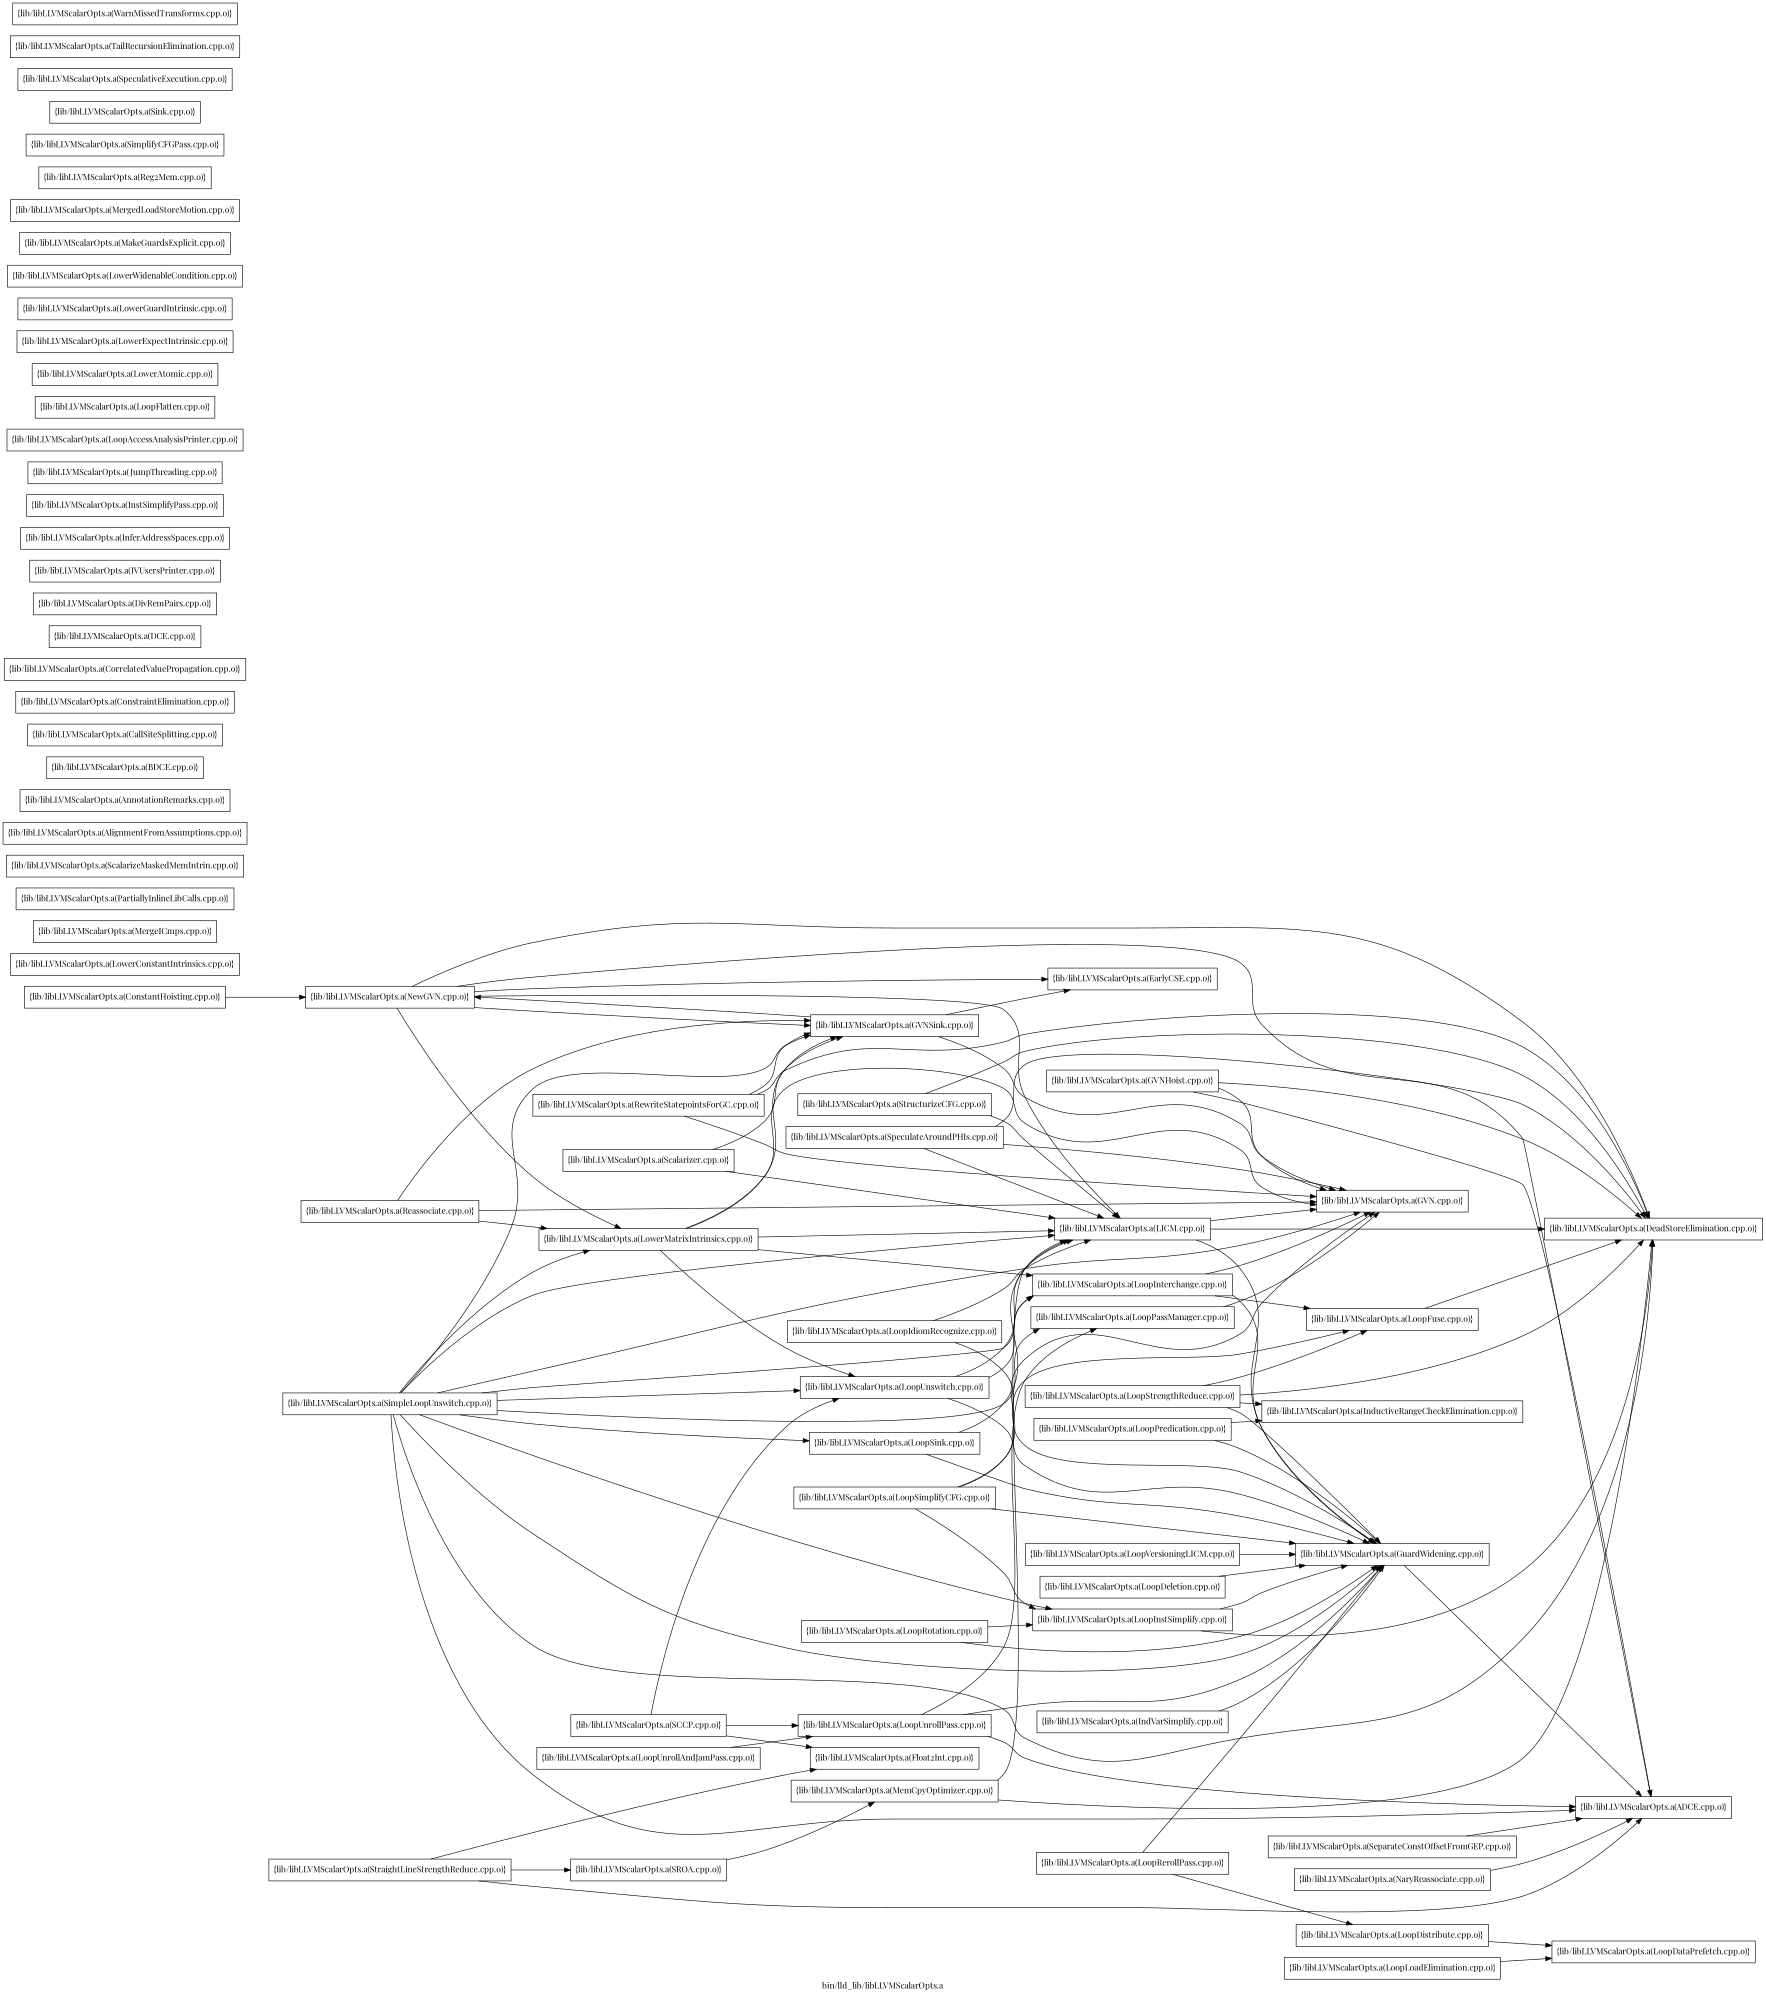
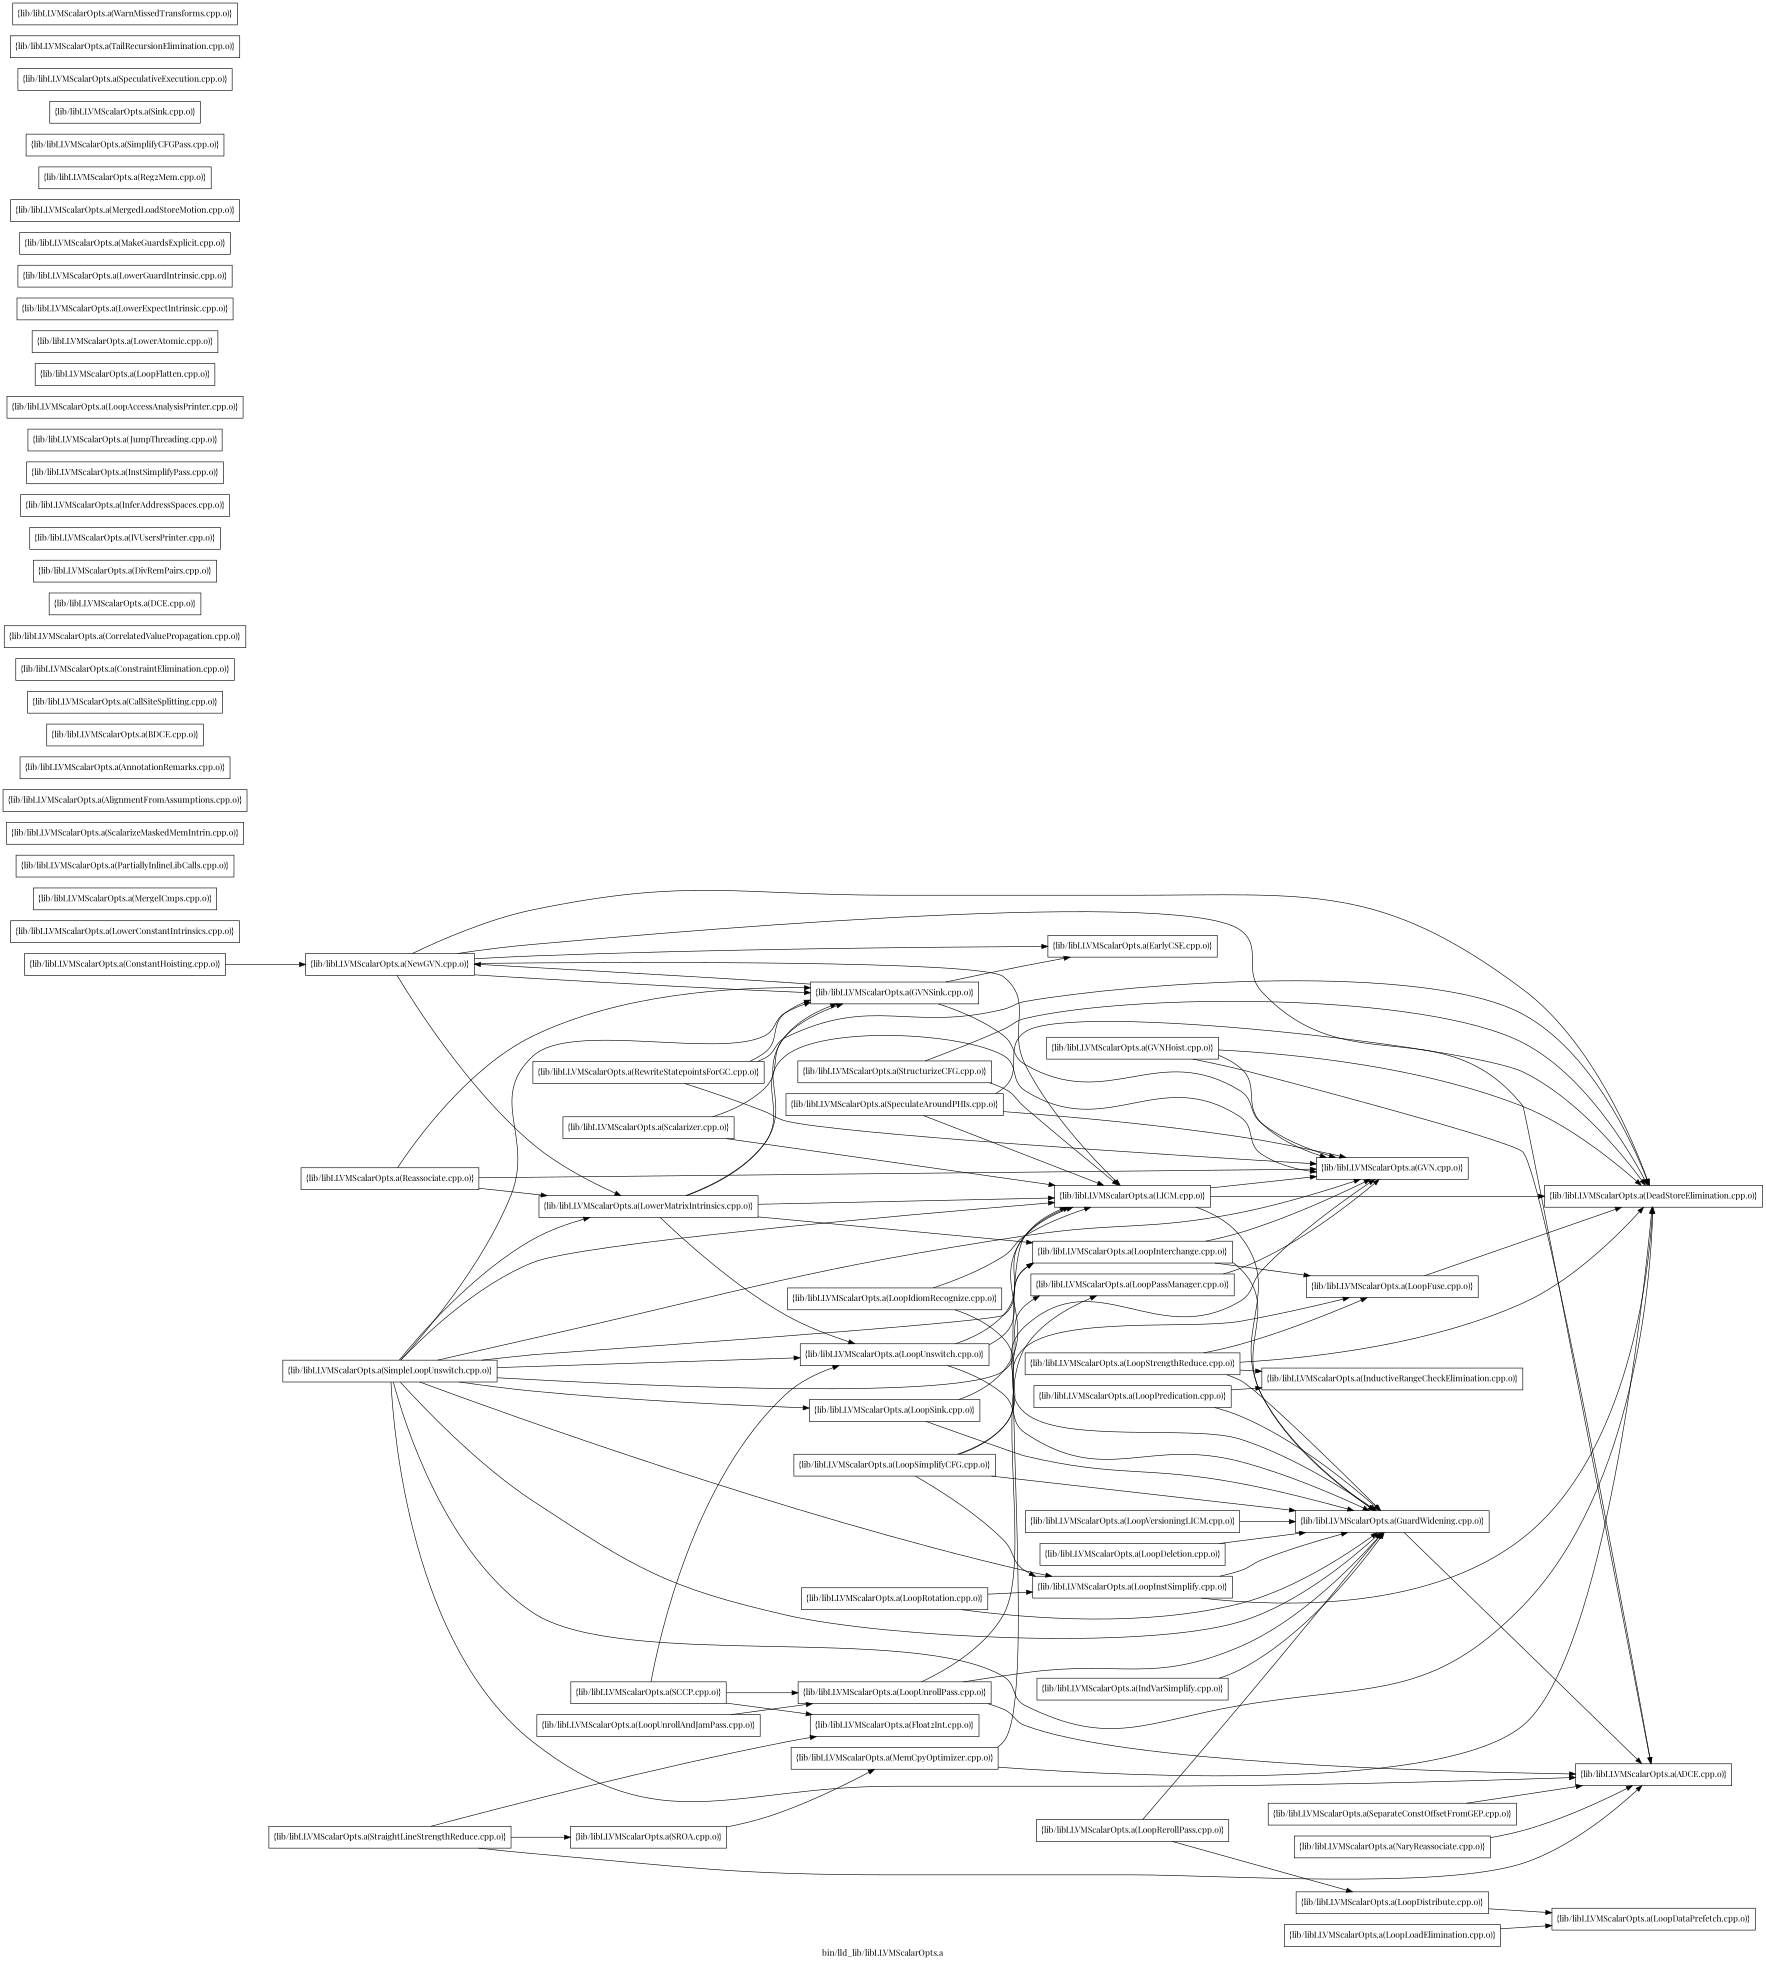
(125, 276) -> none
